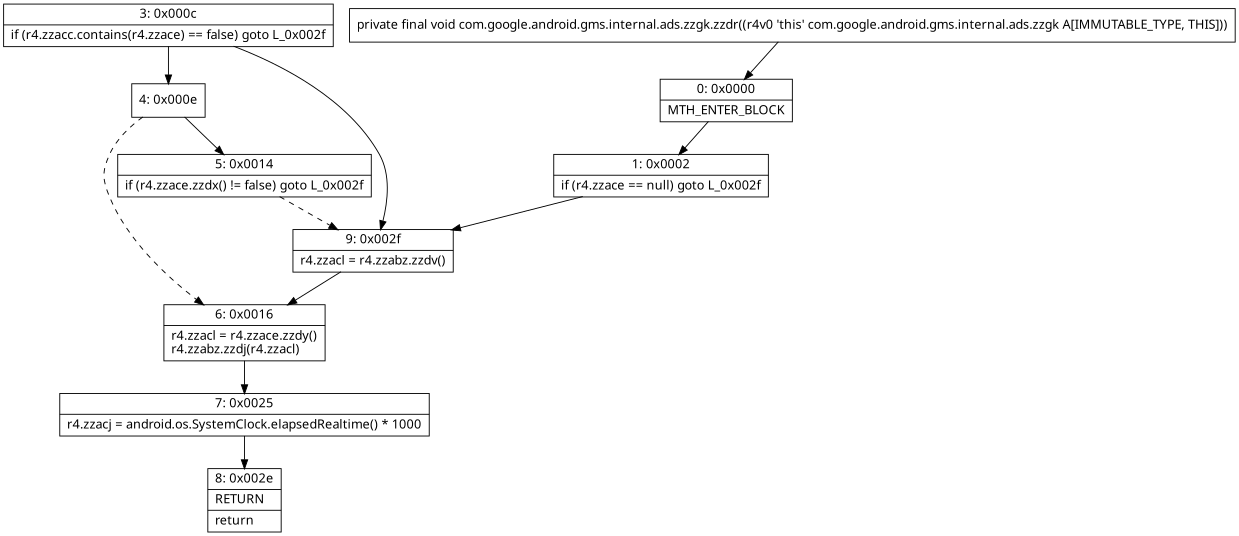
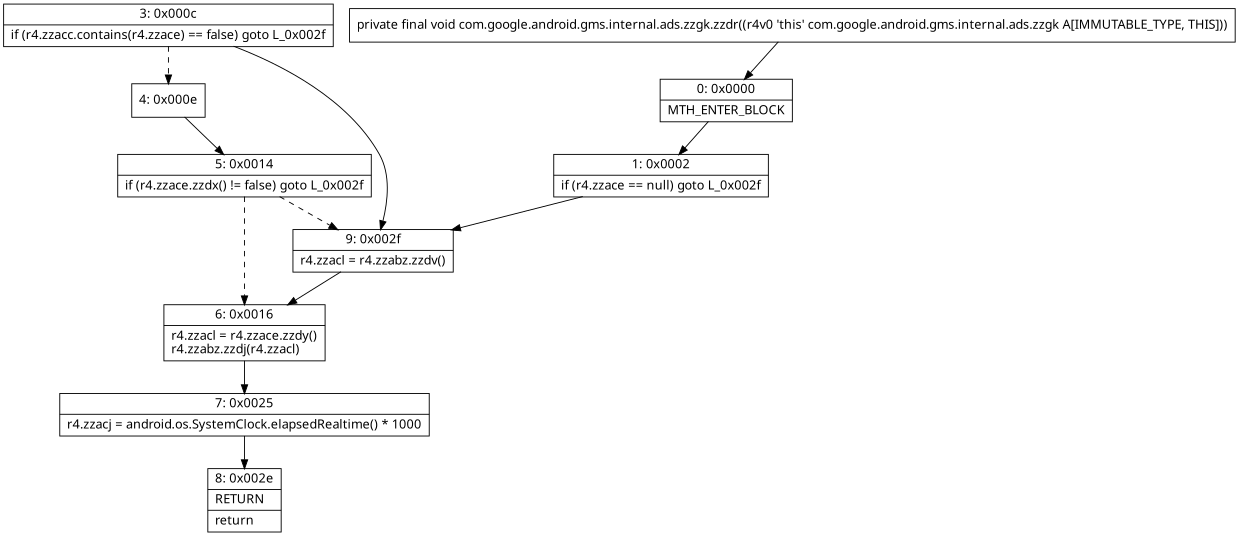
(168, 61) -> (168, 61)
(119, 215) -> (244, 246)
